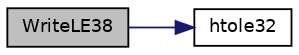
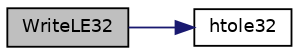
(68, 28) -> (68, 28)
